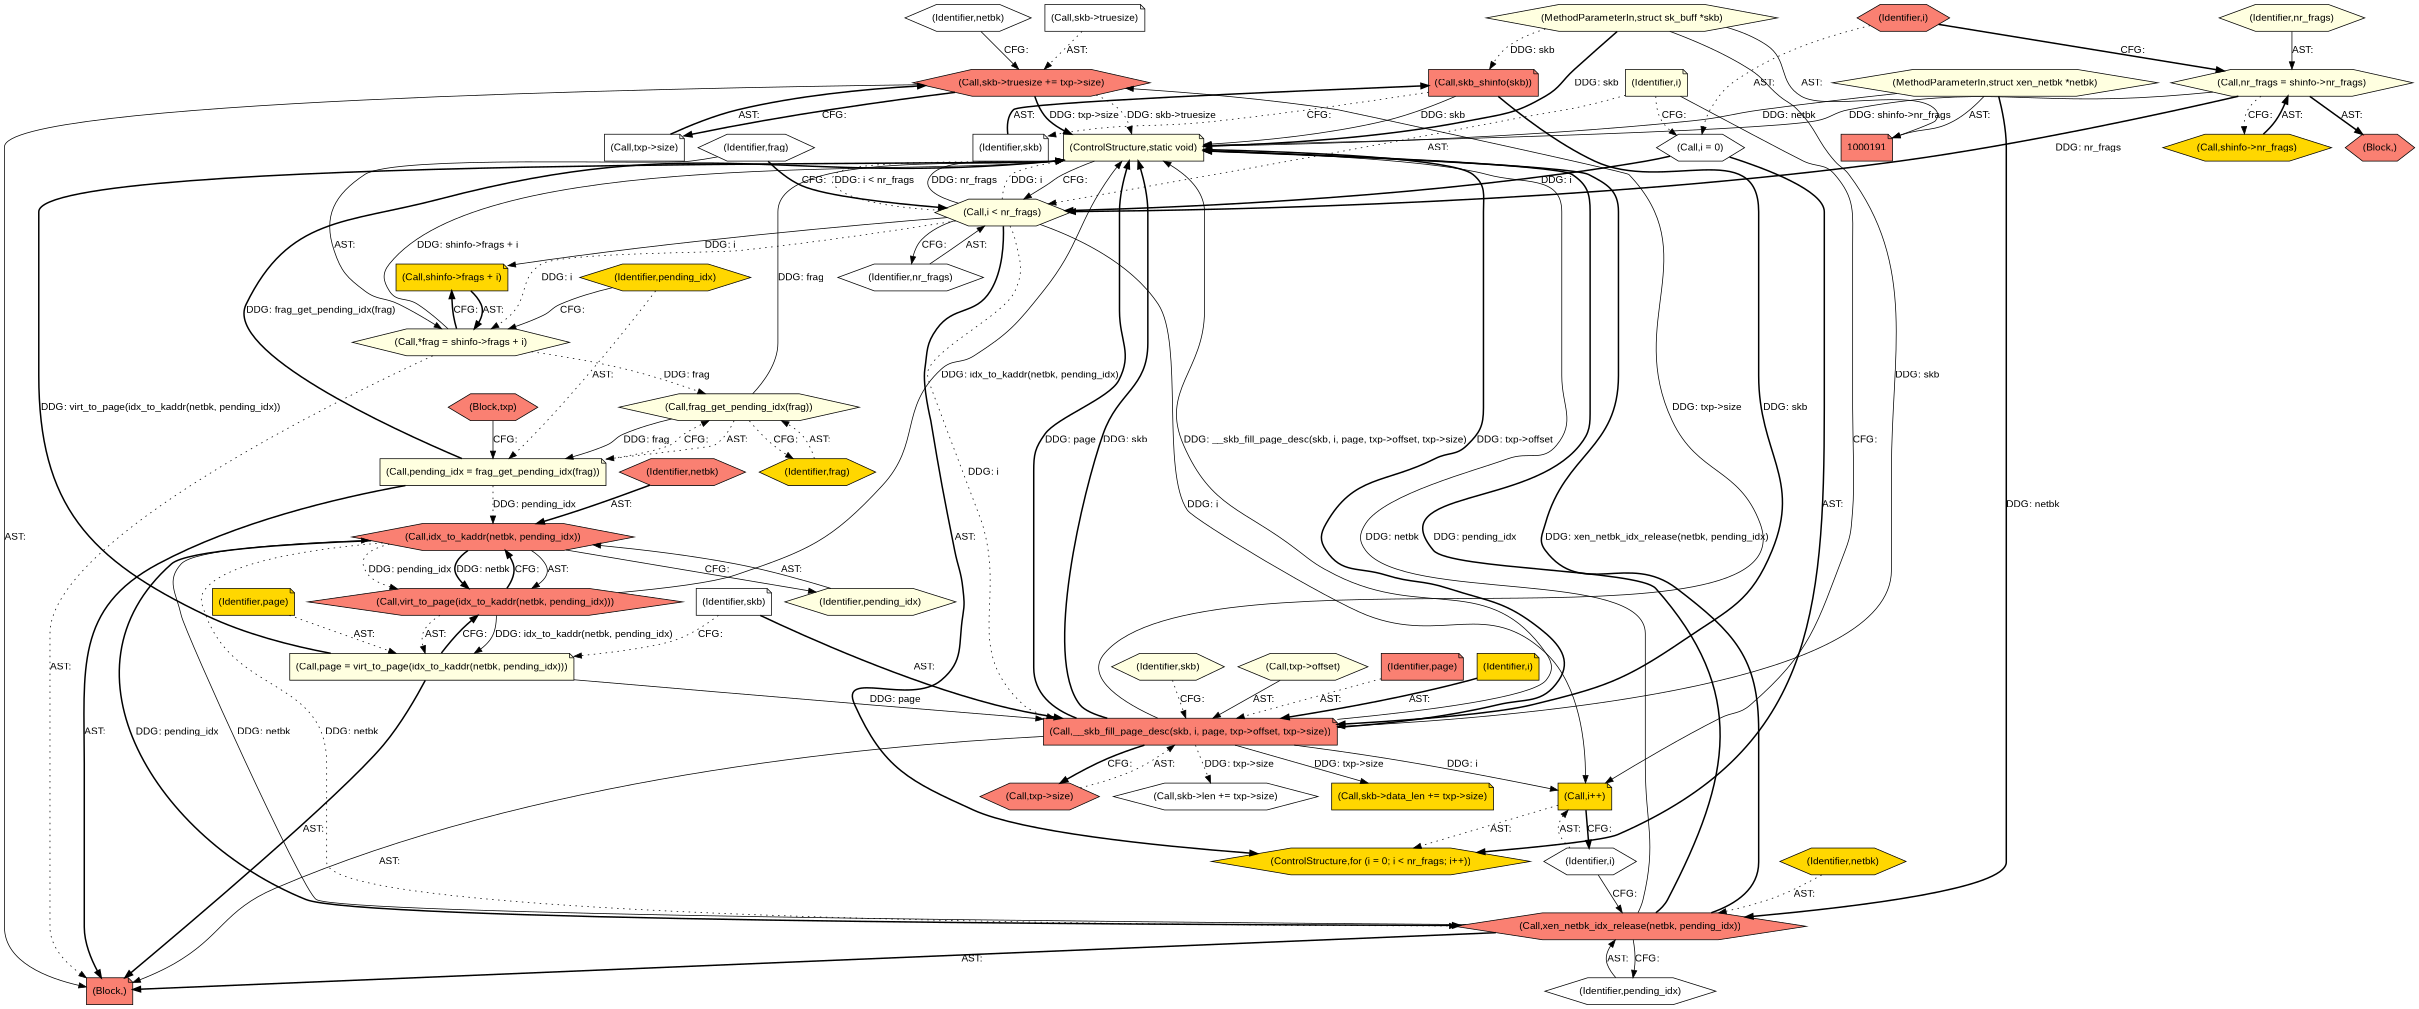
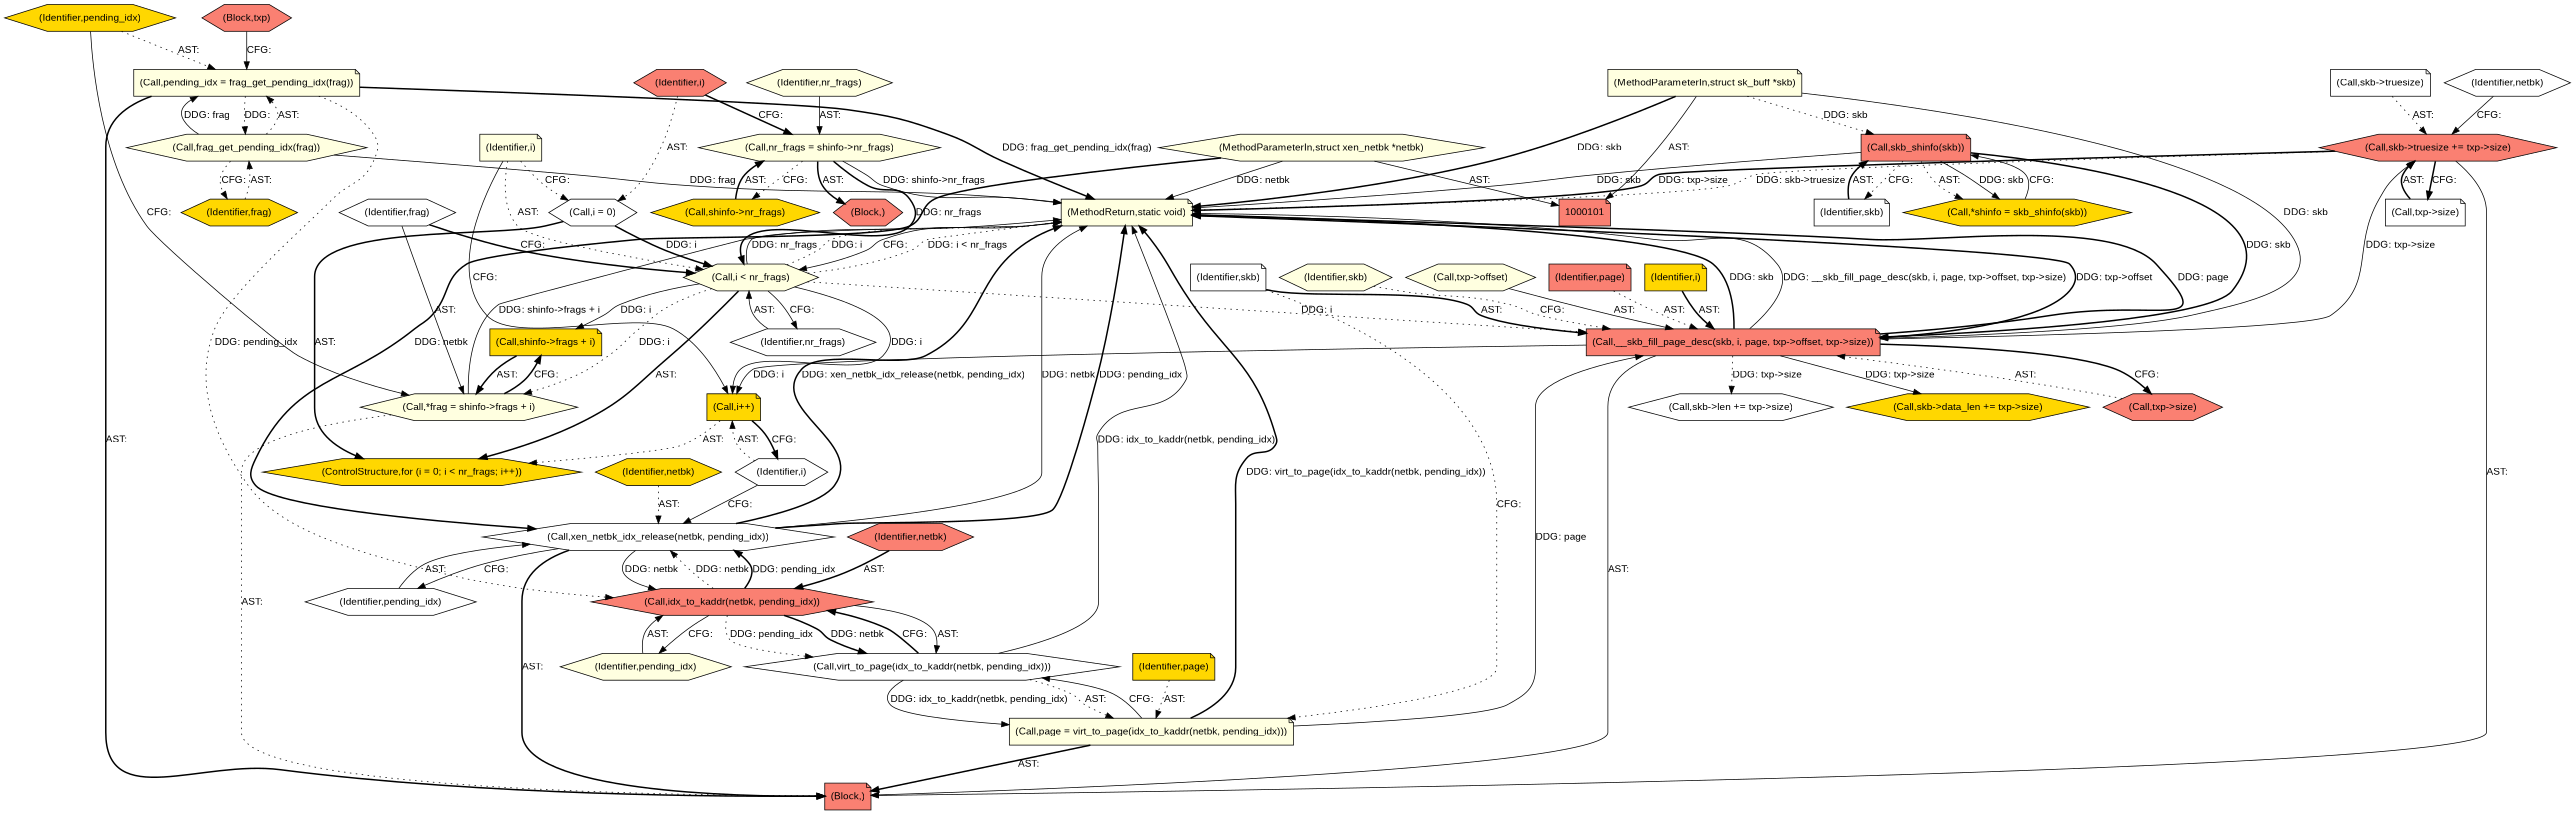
(1632, 18) -> (1705, 83)
(1134, 148) -> (1127, 213)
(1867, 148) -> (1585, 213)
none -> (2017, 213)
(616, 367) -> none
(698, 440) -> (259, 115)
(495, 602) -> (932, 667)
(456, 636) -> (1100, 689)
(1413, 797) -> (1968, 407)
(1630, 926) -> (658, 537)
